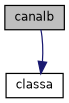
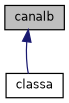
(43, 46) -> (27, 58)
